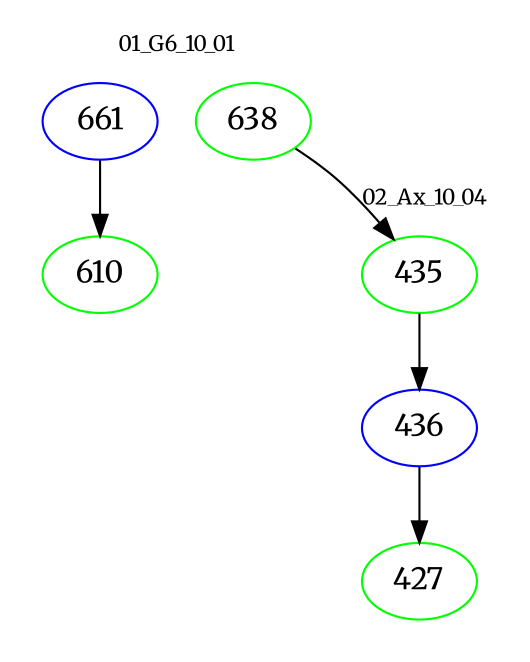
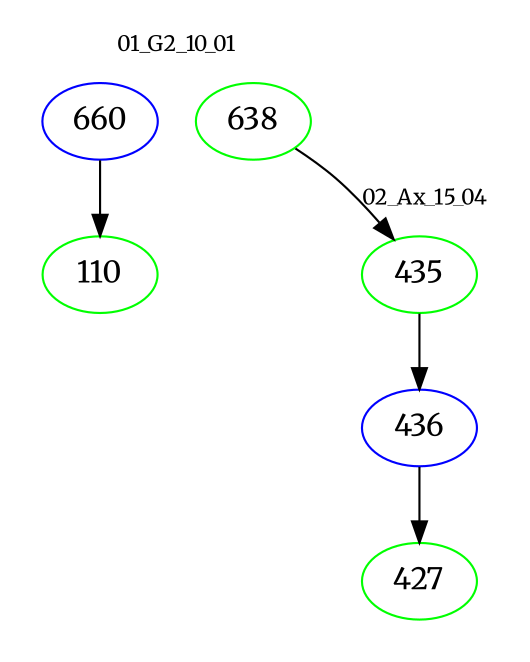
(177, 46) -> (177, 46)
(100, 121) -> (100, 121)
(425, 199) -> (425, 199)
(100, 275) -> (100, 275)
